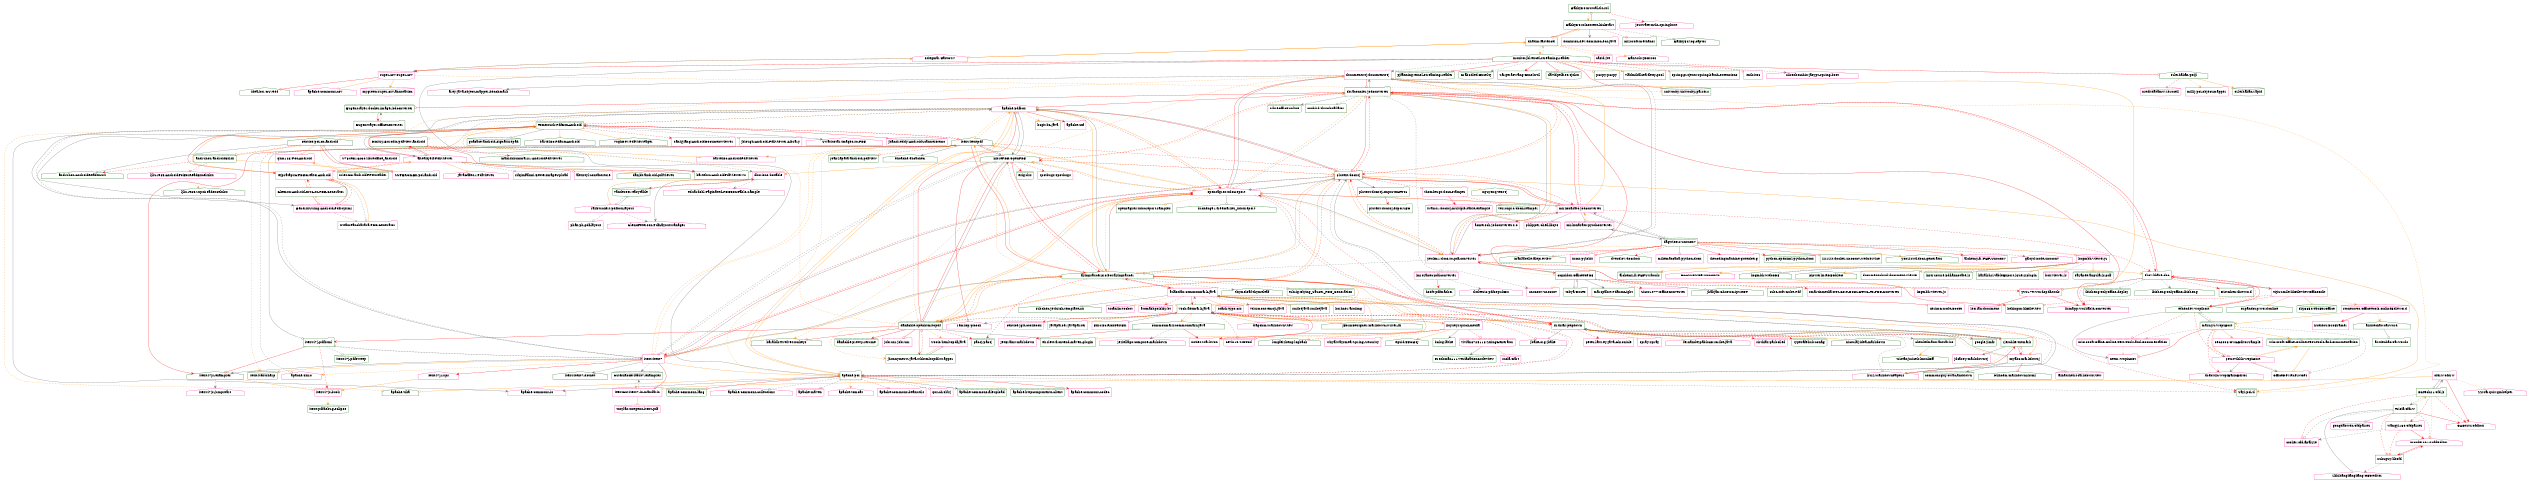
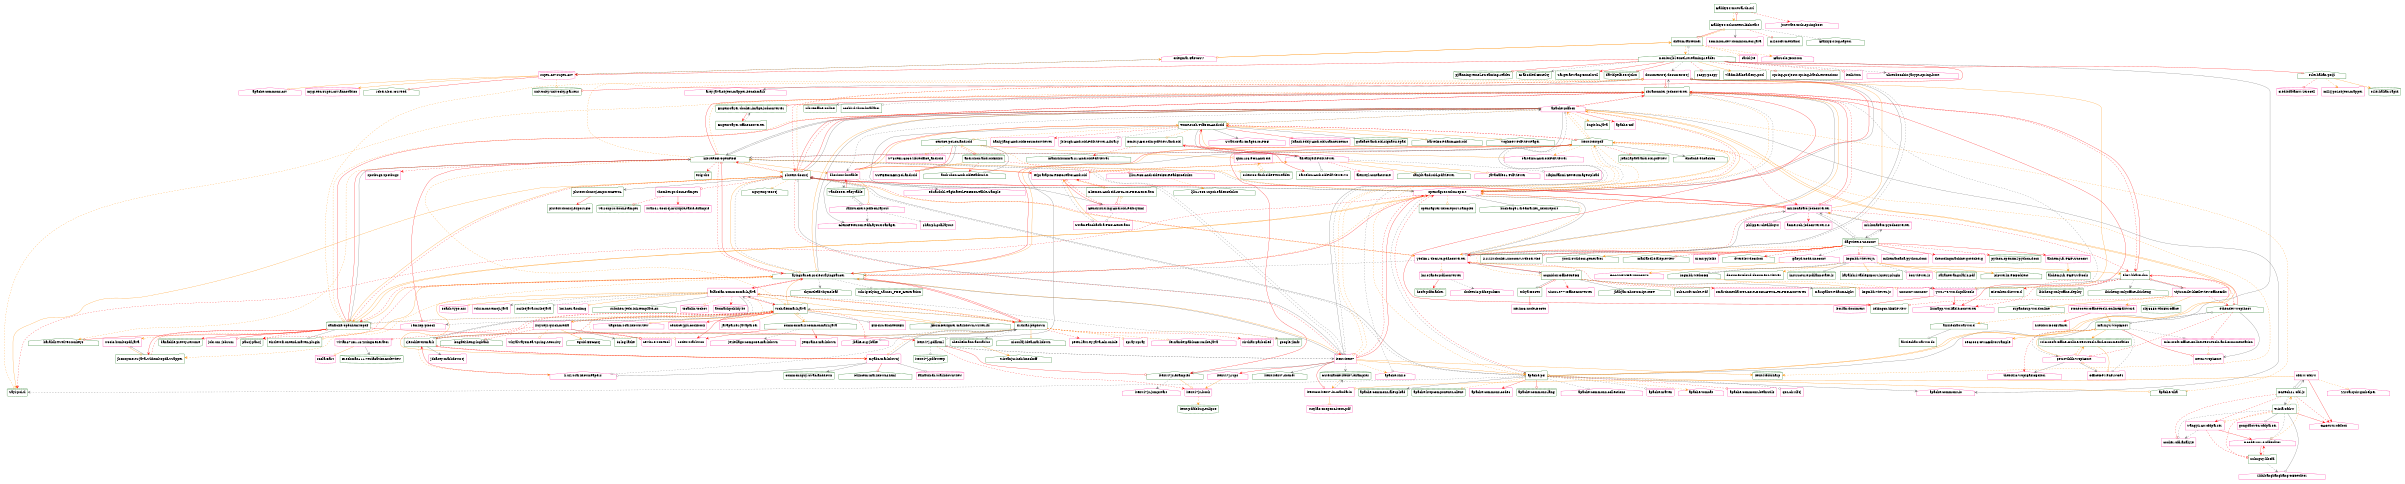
(265, 92) -> (391, 92)
(1195, 133) -> (1152, 95)
(1809, 342) -> none
